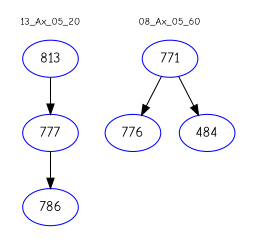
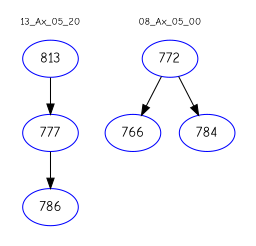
(170, 22) -> (170, 22)
(170, 59) -> (170, 59)
(133, 133) -> (133, 133)
(207, 133) -> (207, 133)
